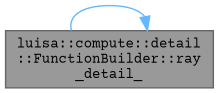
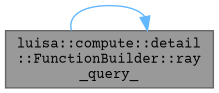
(109, 59) -> (109, 59)
